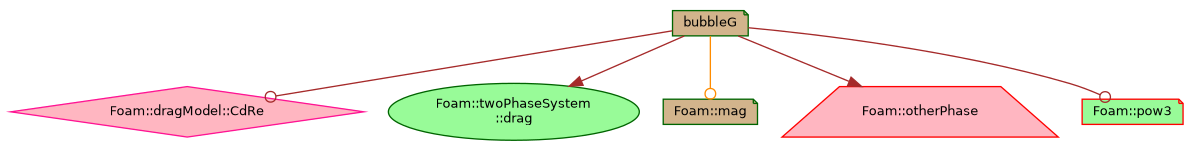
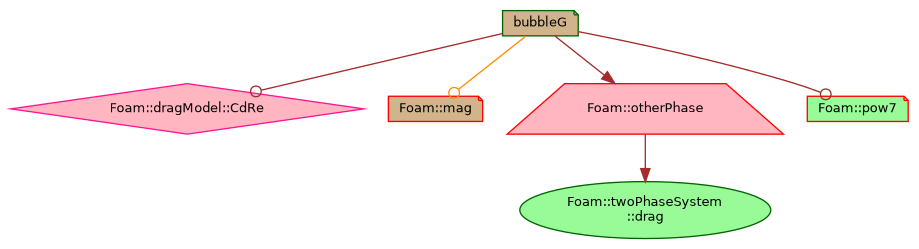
(633, 58) -> (645, 151)
(710, 112) -> (436, 109)
(1133, 112) -> (858, 109)
